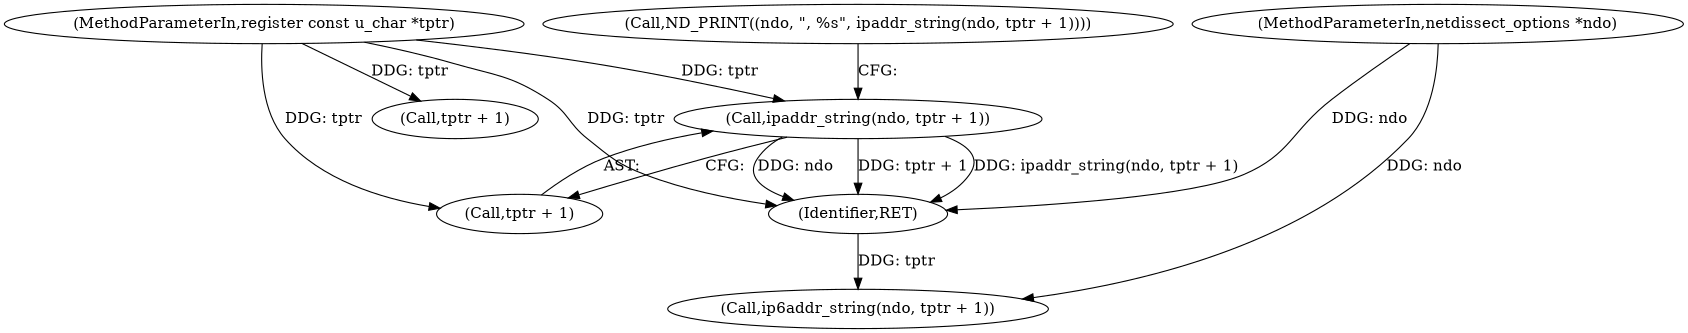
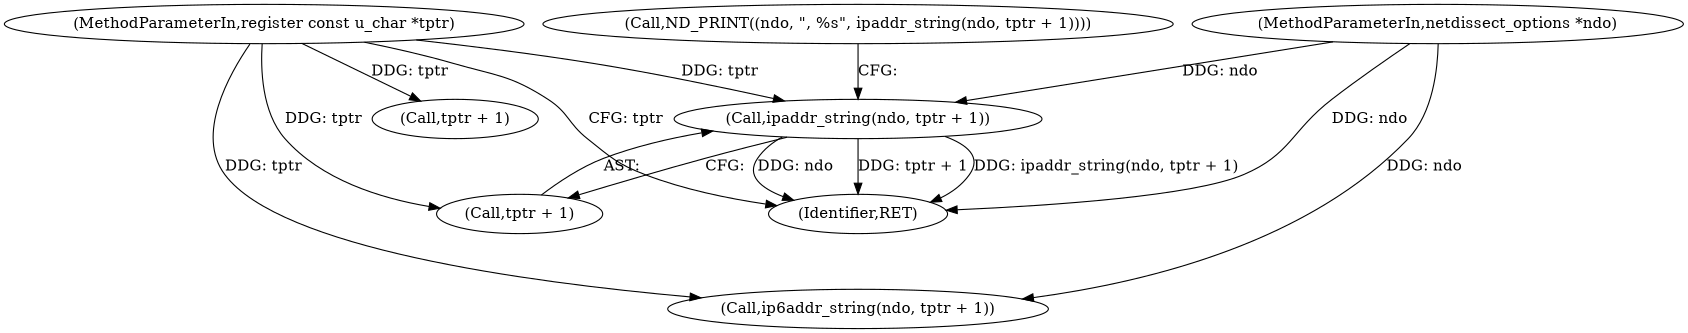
none -> (1150, 71)
(626, 119) -> (626, 119)
(858, 256) -> (379, 249)
